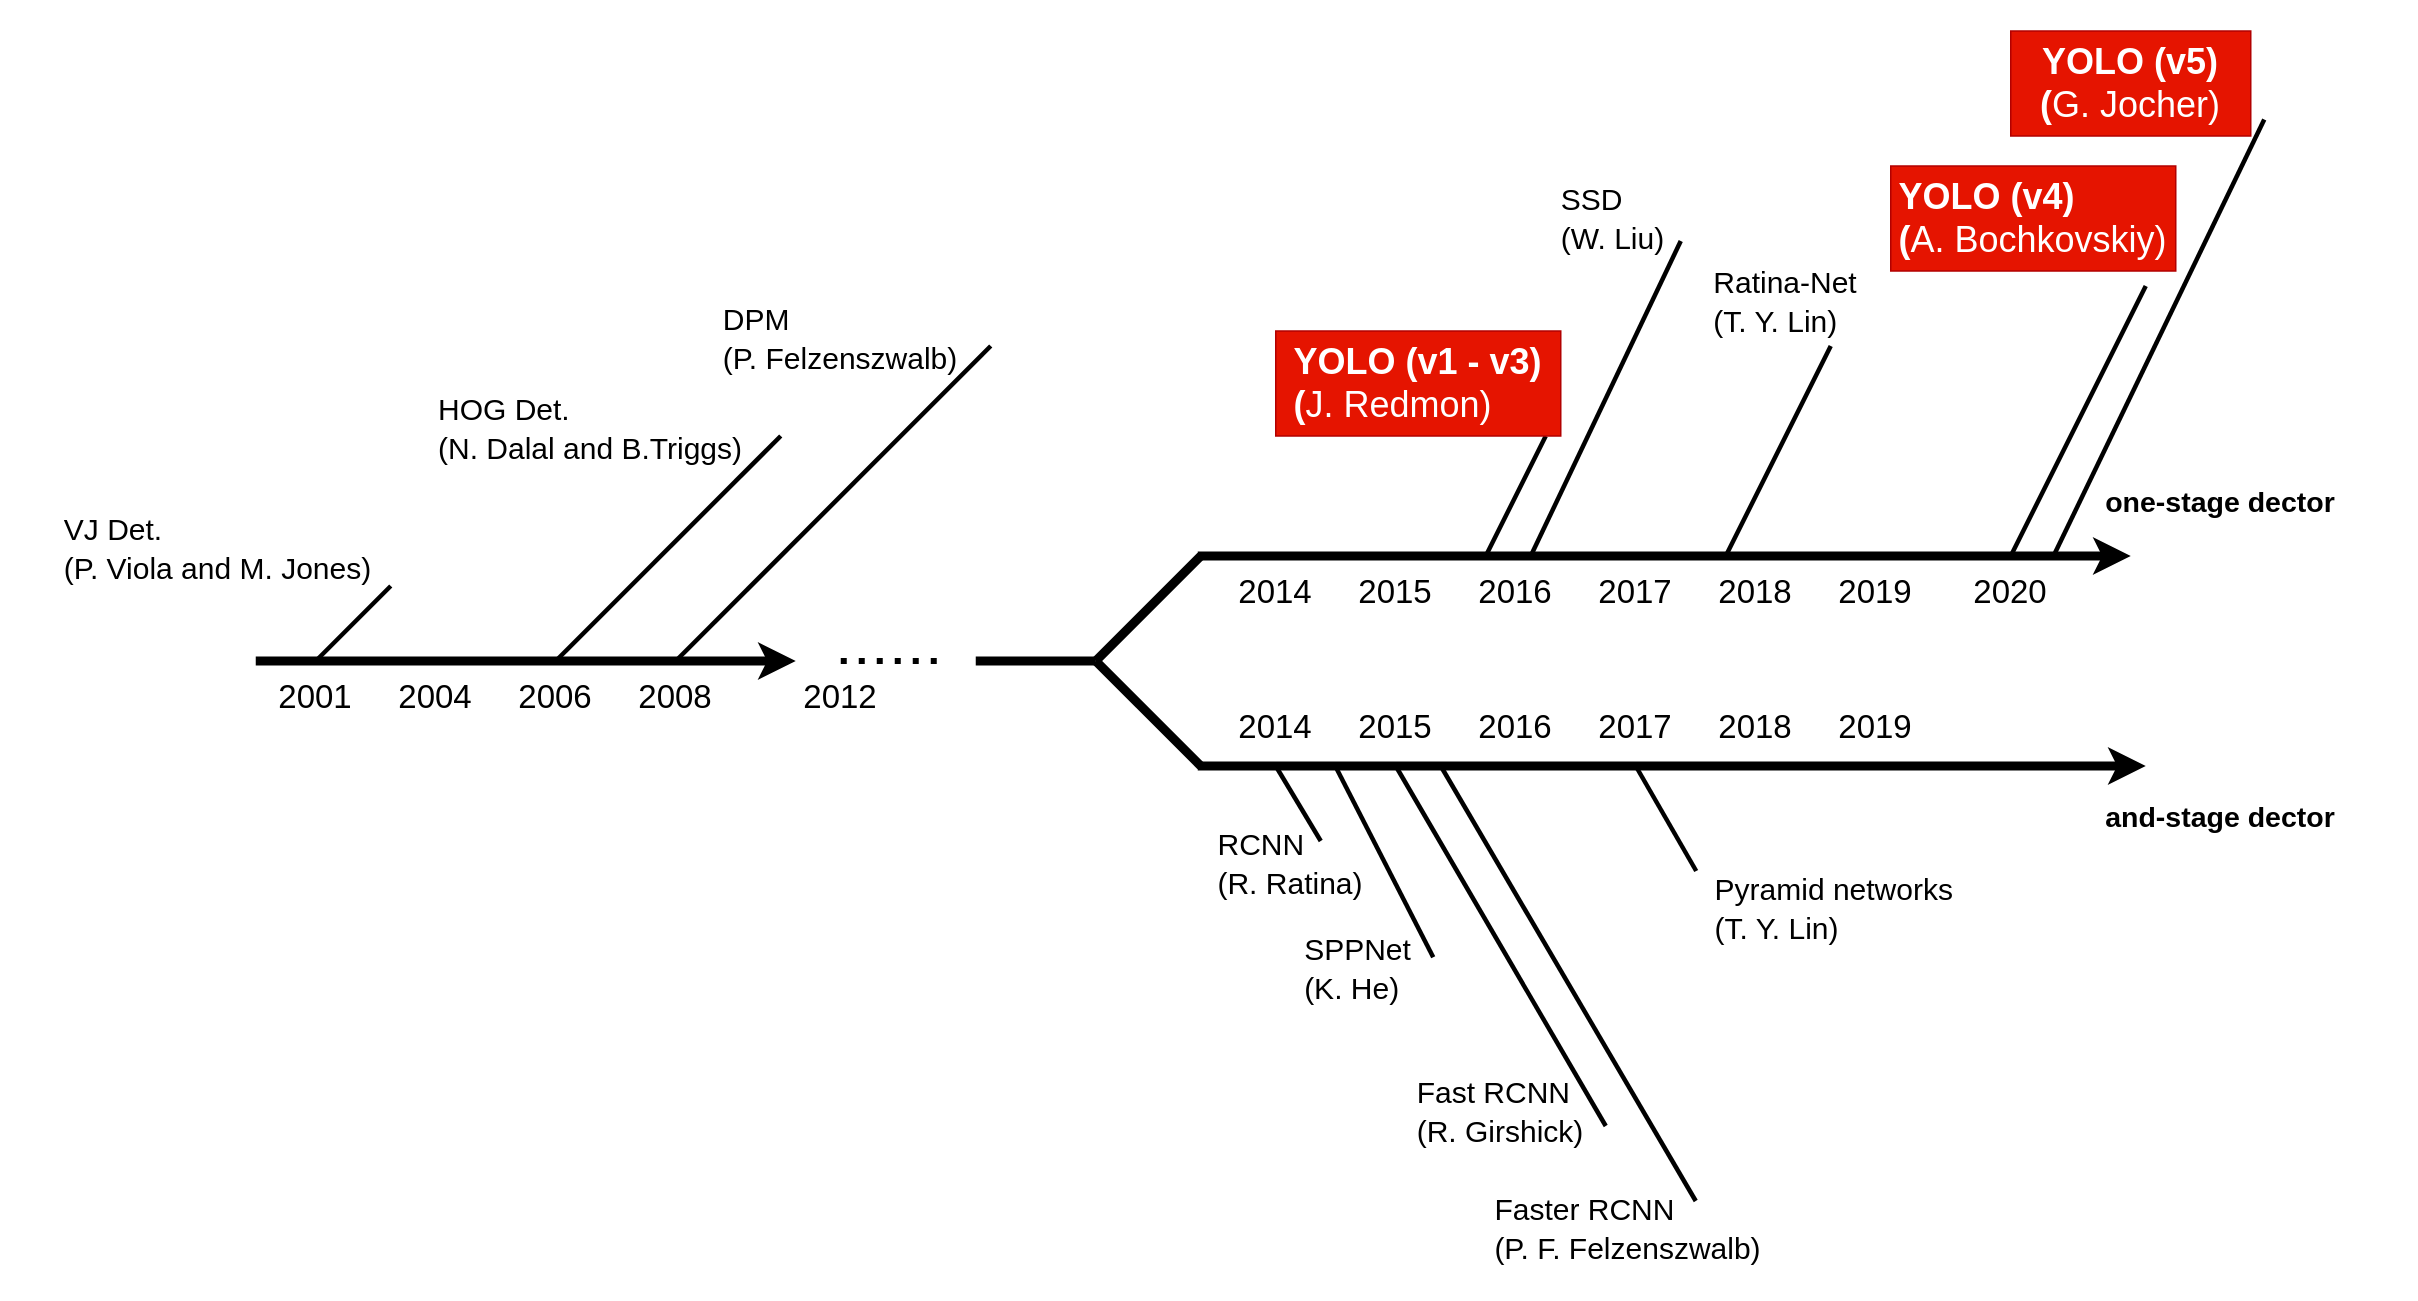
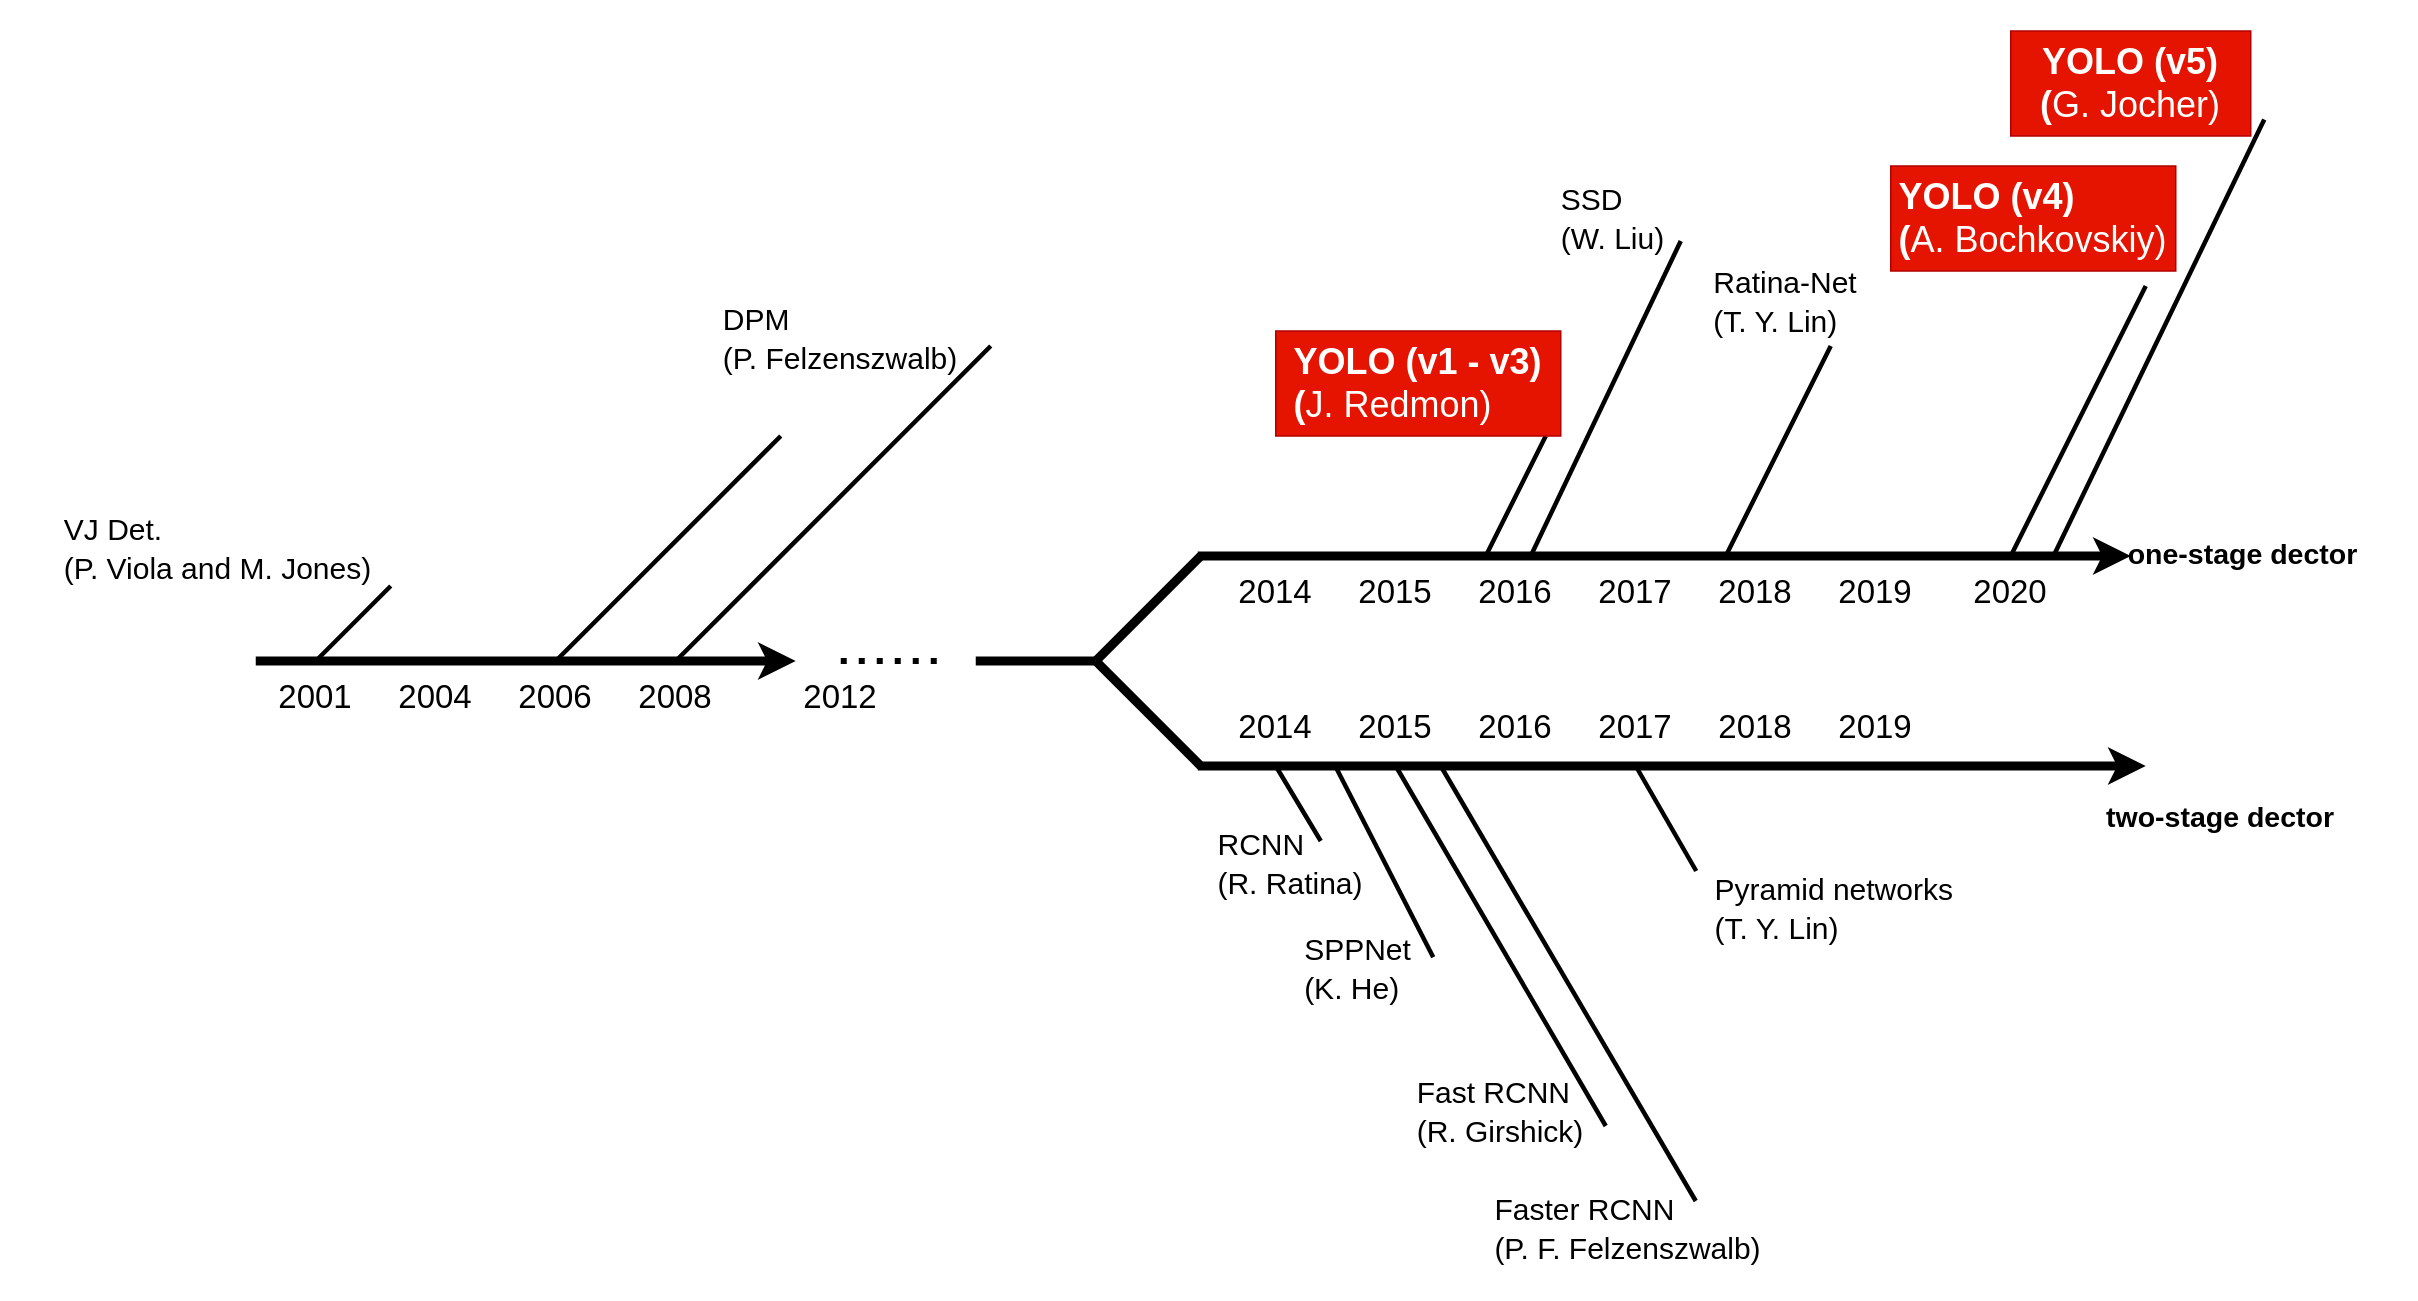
(593, 428) -> none
(2221, 503) -> (2243, 556)
(2221, 818) -> (2221, 818)
